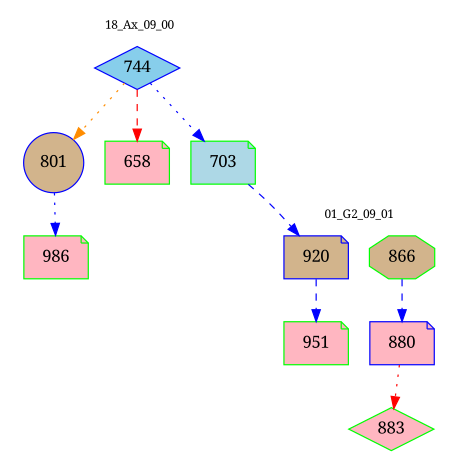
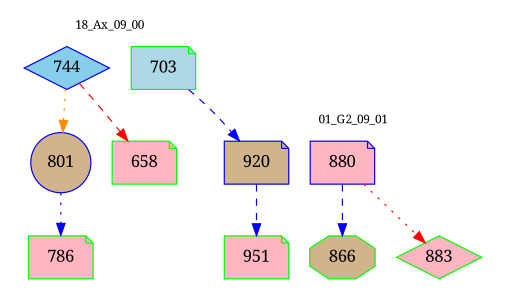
(173, 108) -> none
(56, 257) -> (61, 257)
(402, 294) -> (342, 204)
